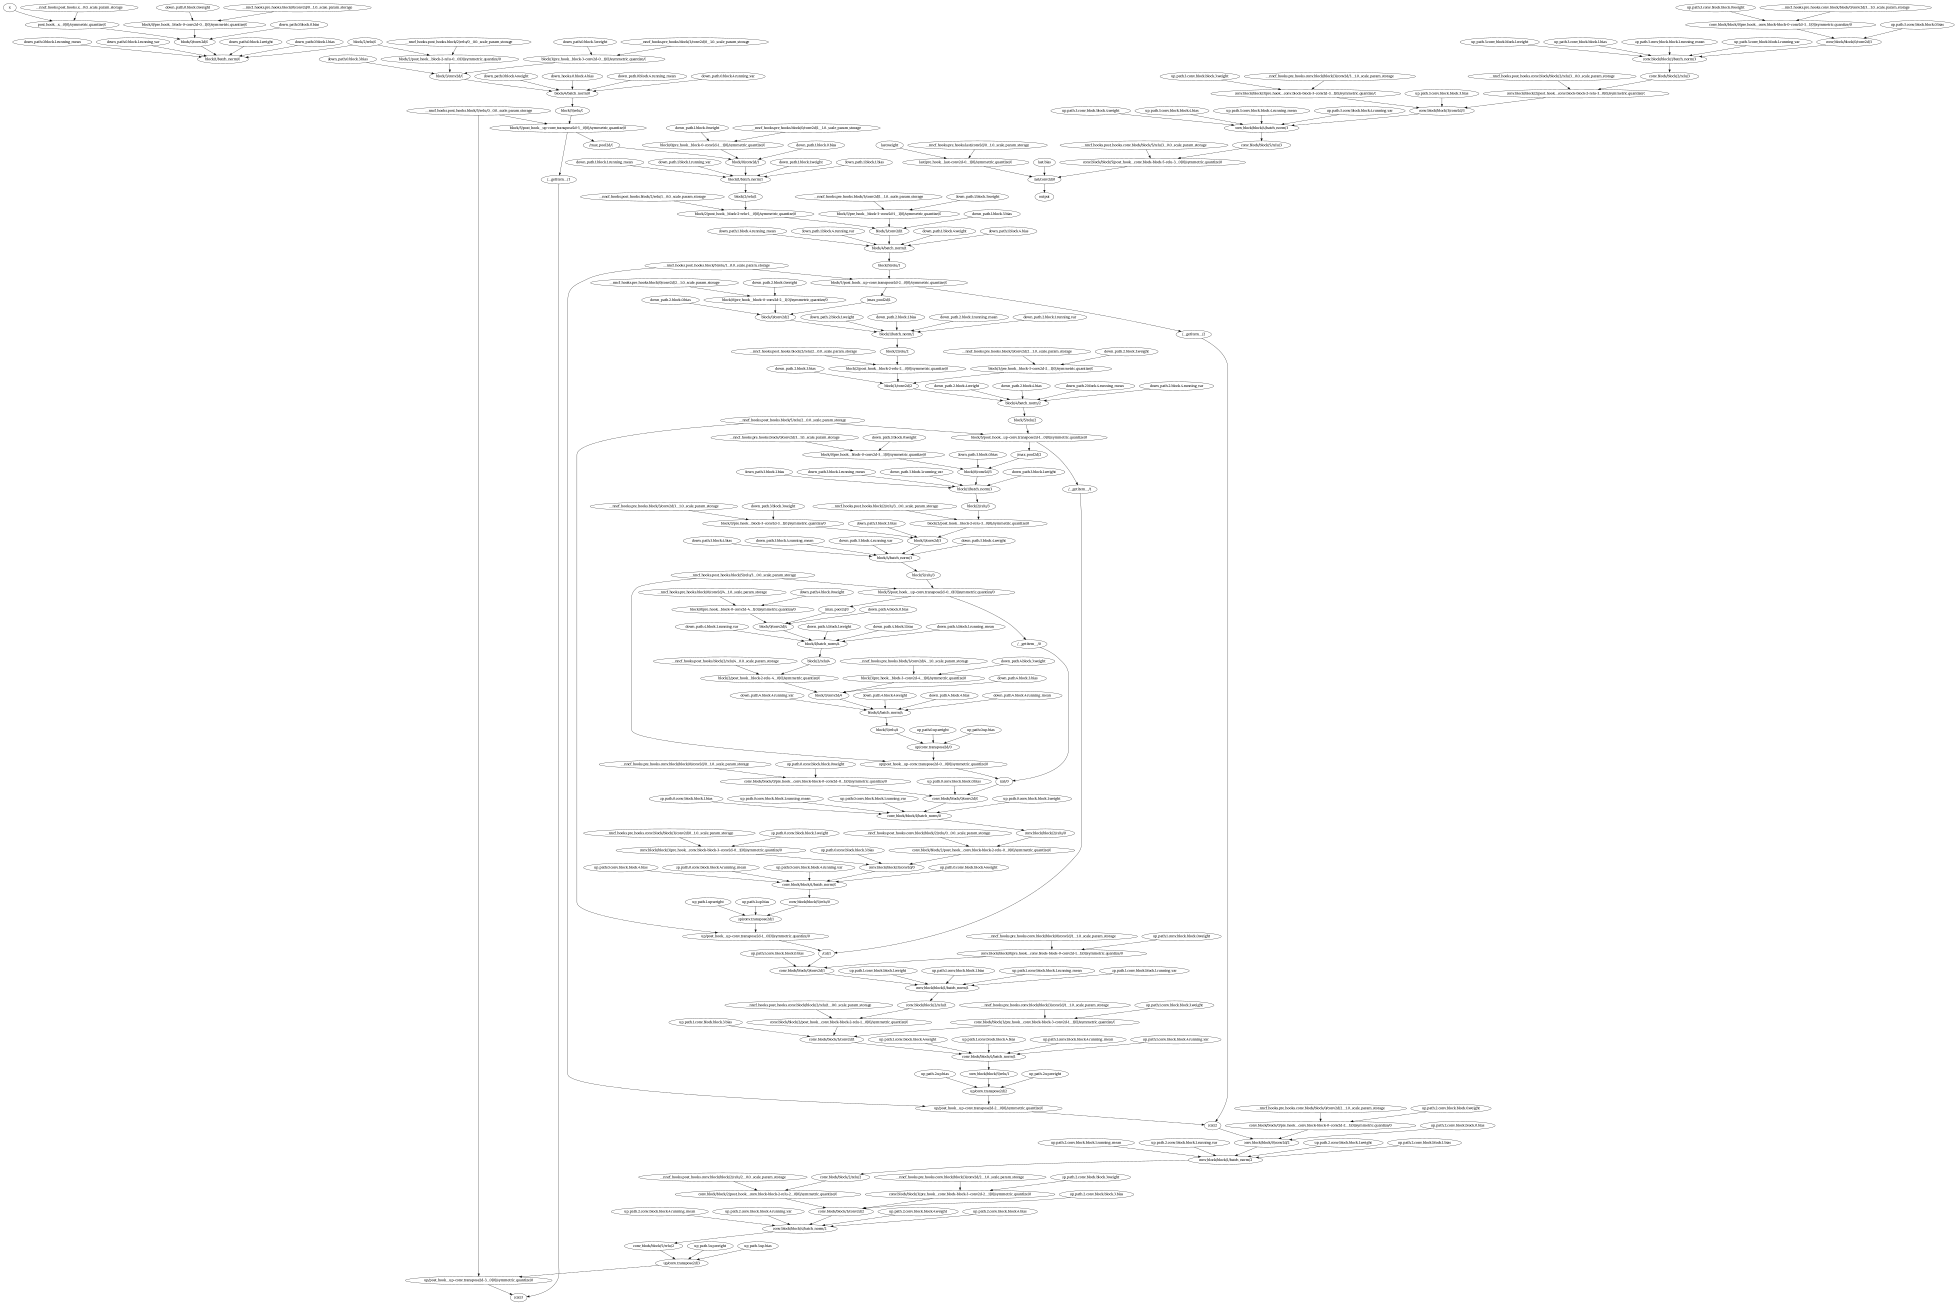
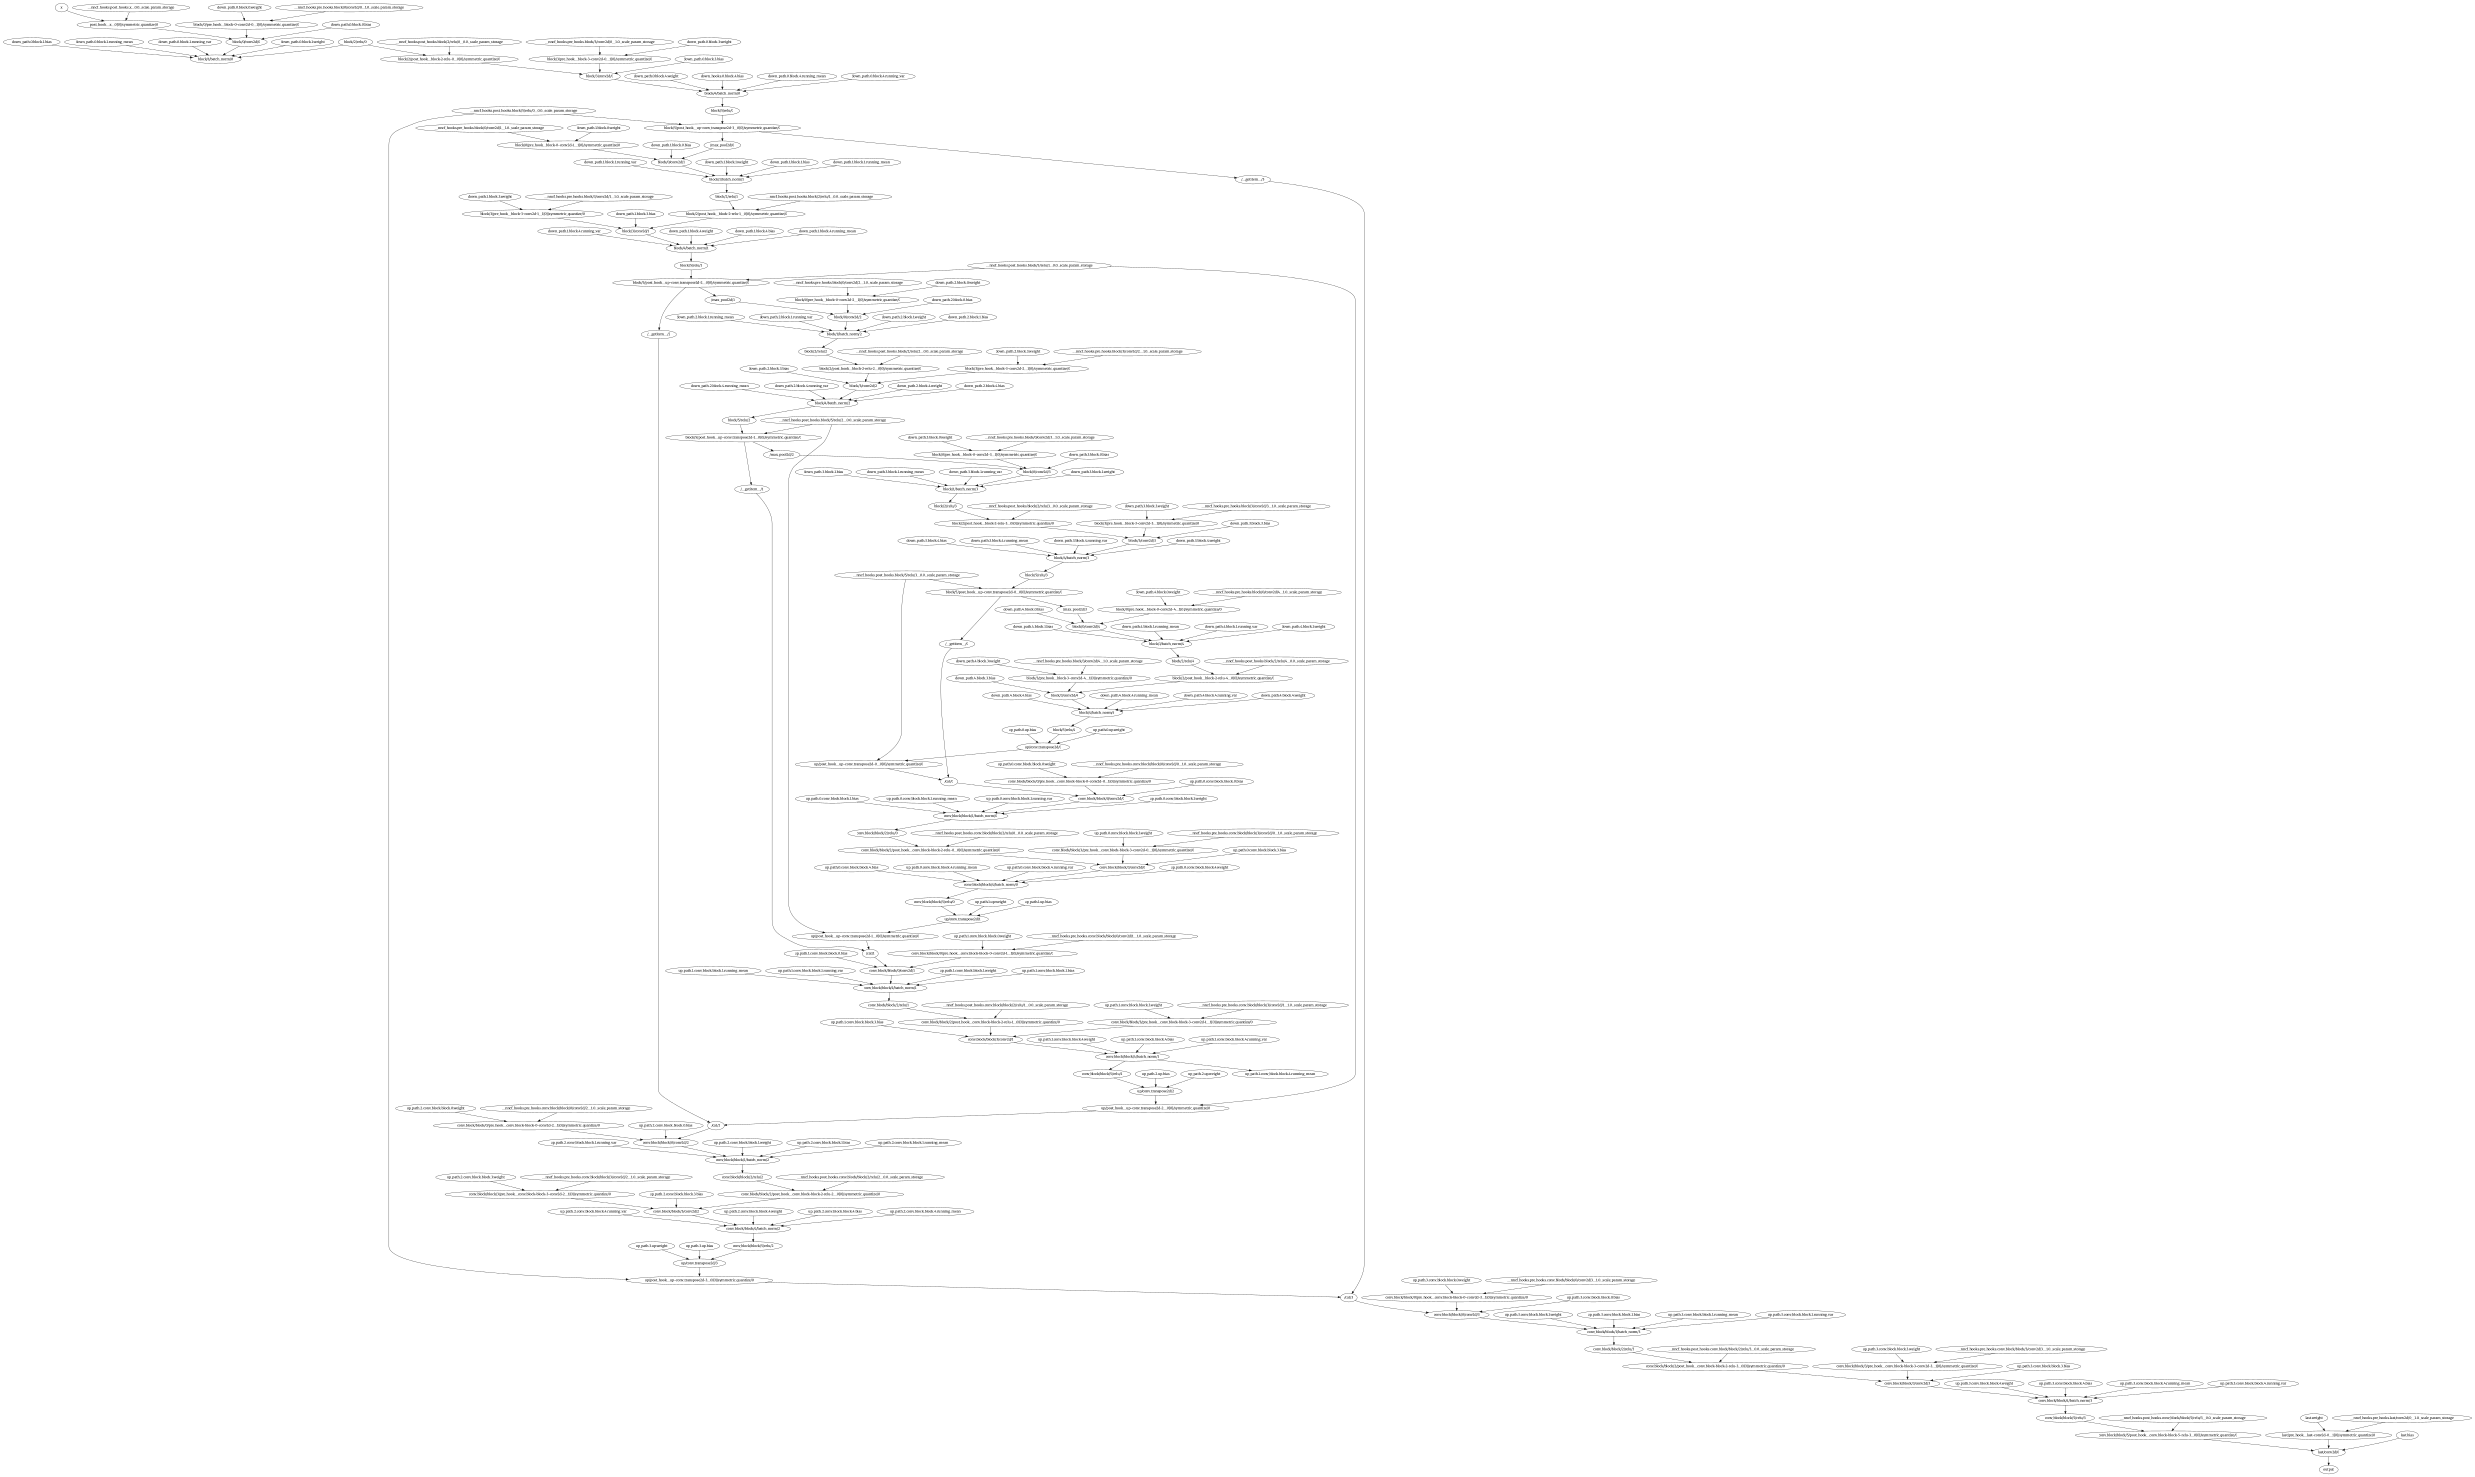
(1034, 1048) -> (1204, 1065)
none -> (1390, 1308)
